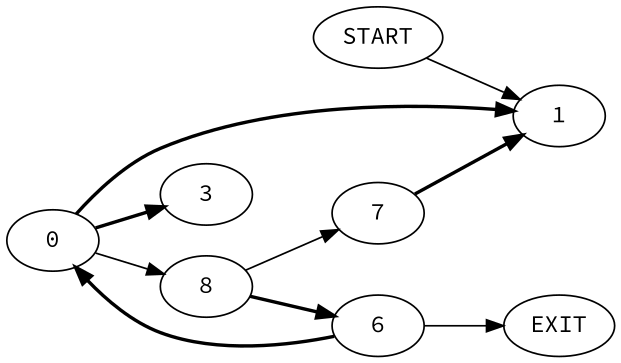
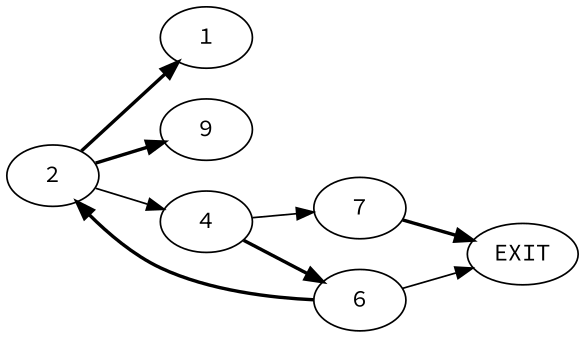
(378, 38) -> none
(461, 169) -> (429, 228)
(206, 194) -> (206, 130)
(53, 240) -> (53, 176)
(206, 287) -> (206, 222)
